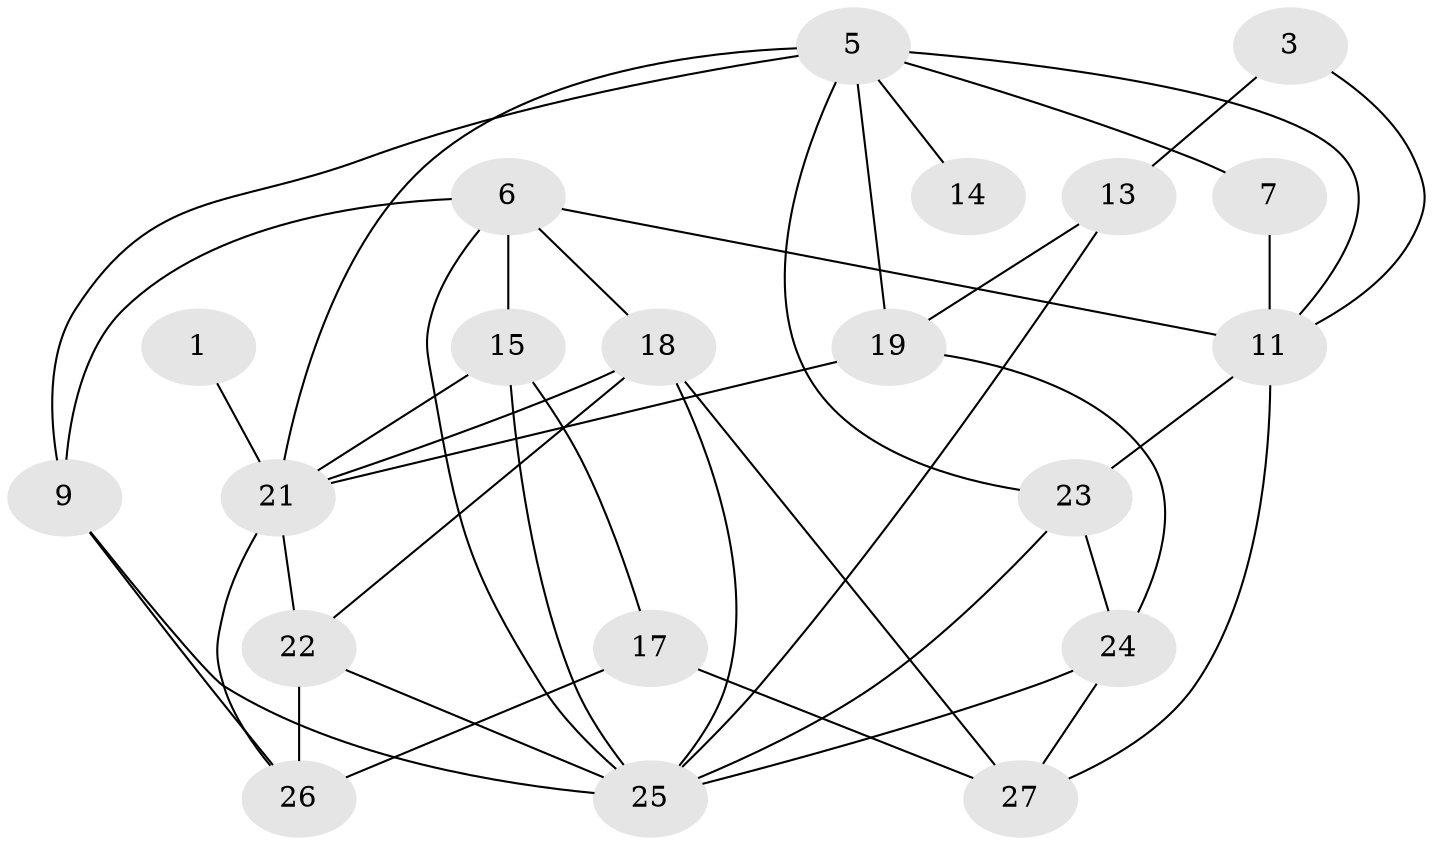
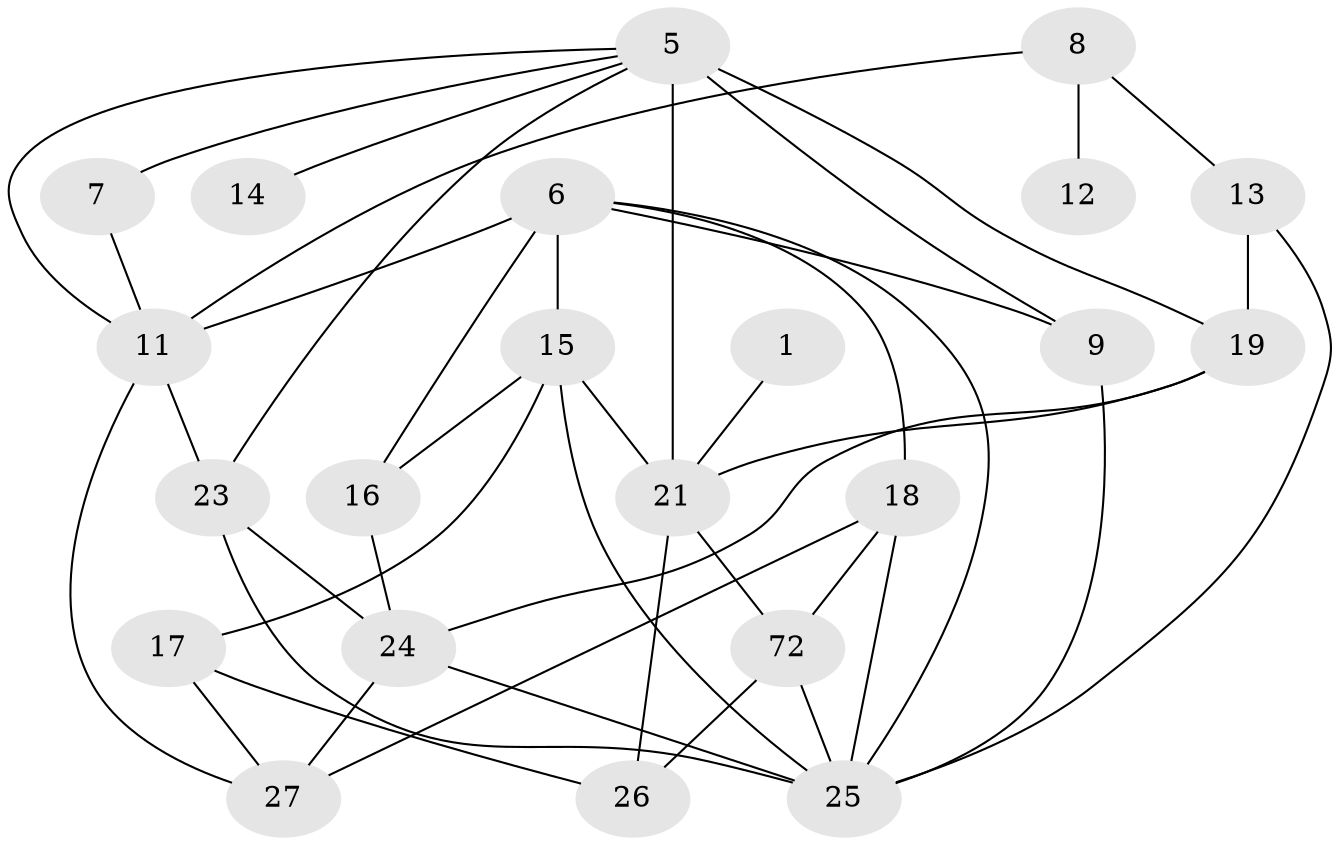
(1291, 46) -> (1079, 46)
none -> (1079, 197)
(472, 428) -> none
none -> (363, 498)
(299, 648) -> (788, 648)
(180, 649) -> none
